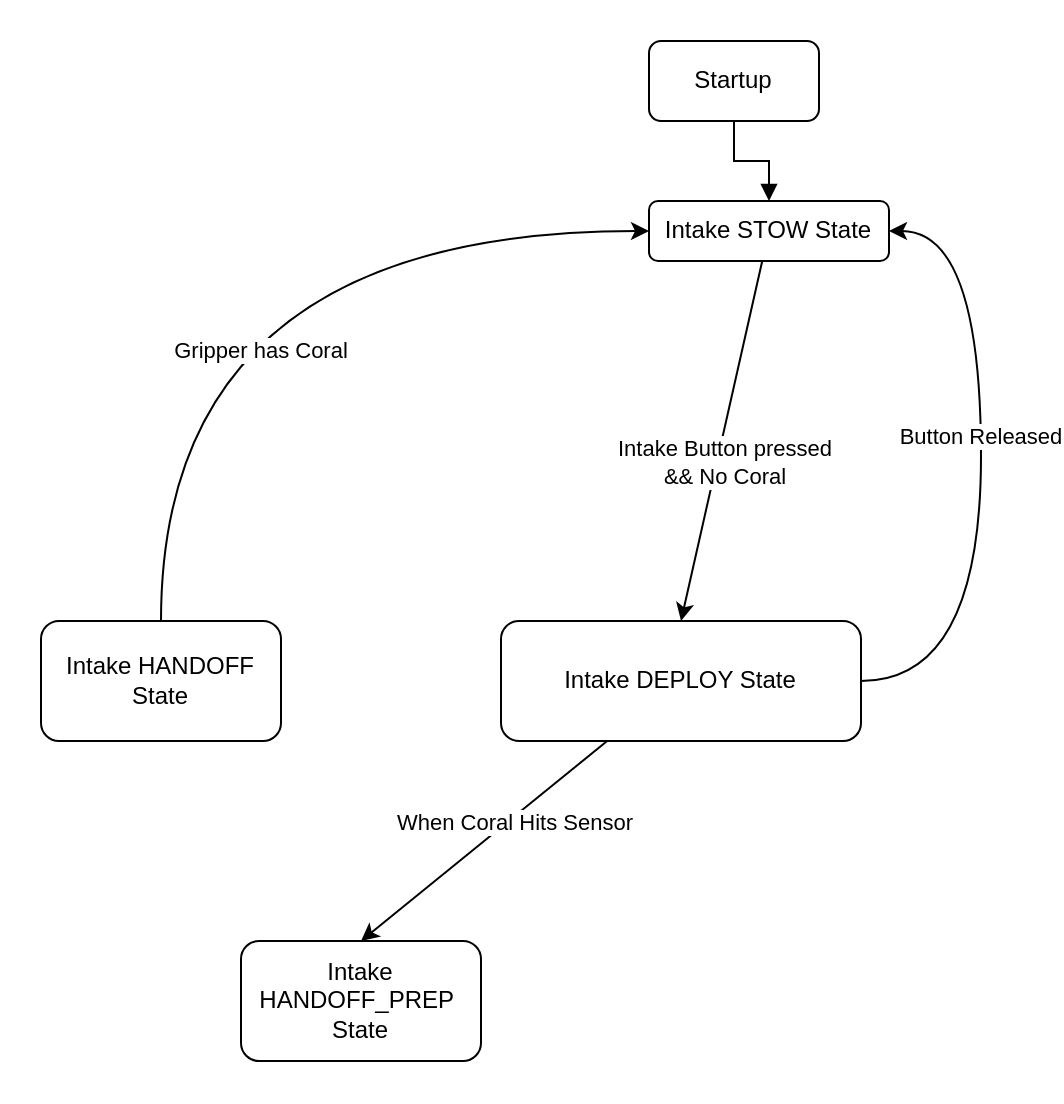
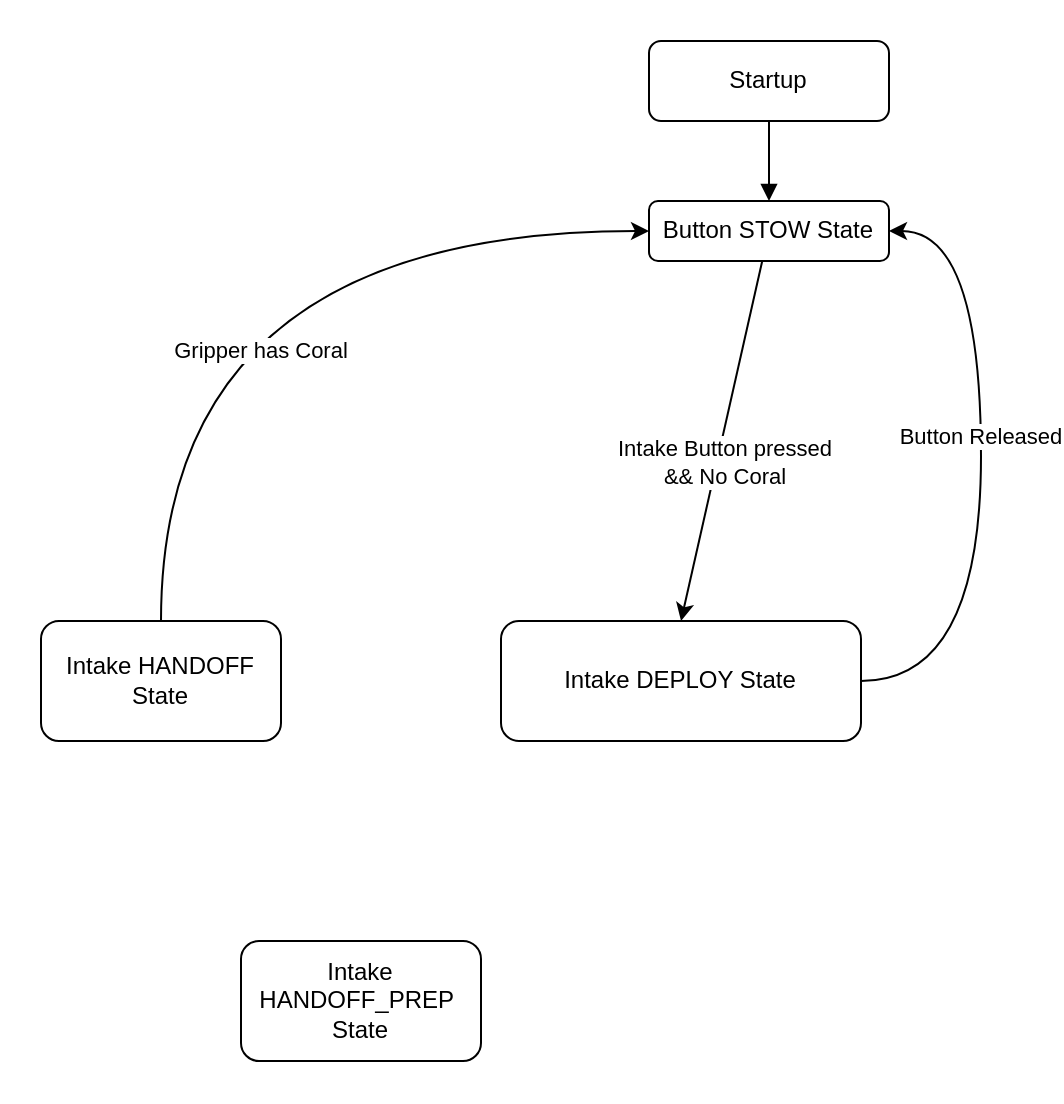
(734, 81) -> (769, 81)
(769, 231) -> (769, 231)
(489, 837) -> none
